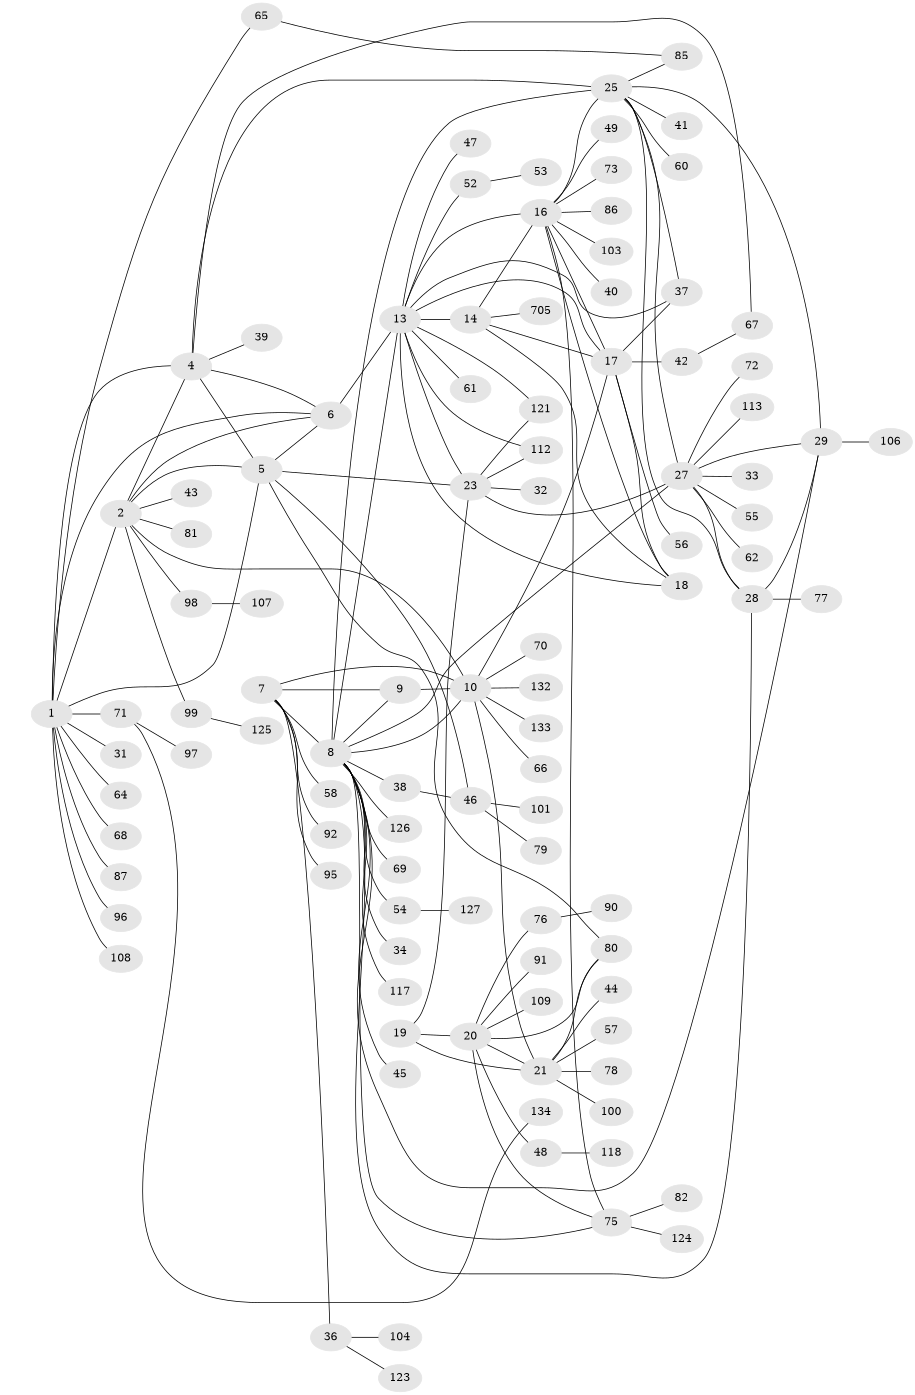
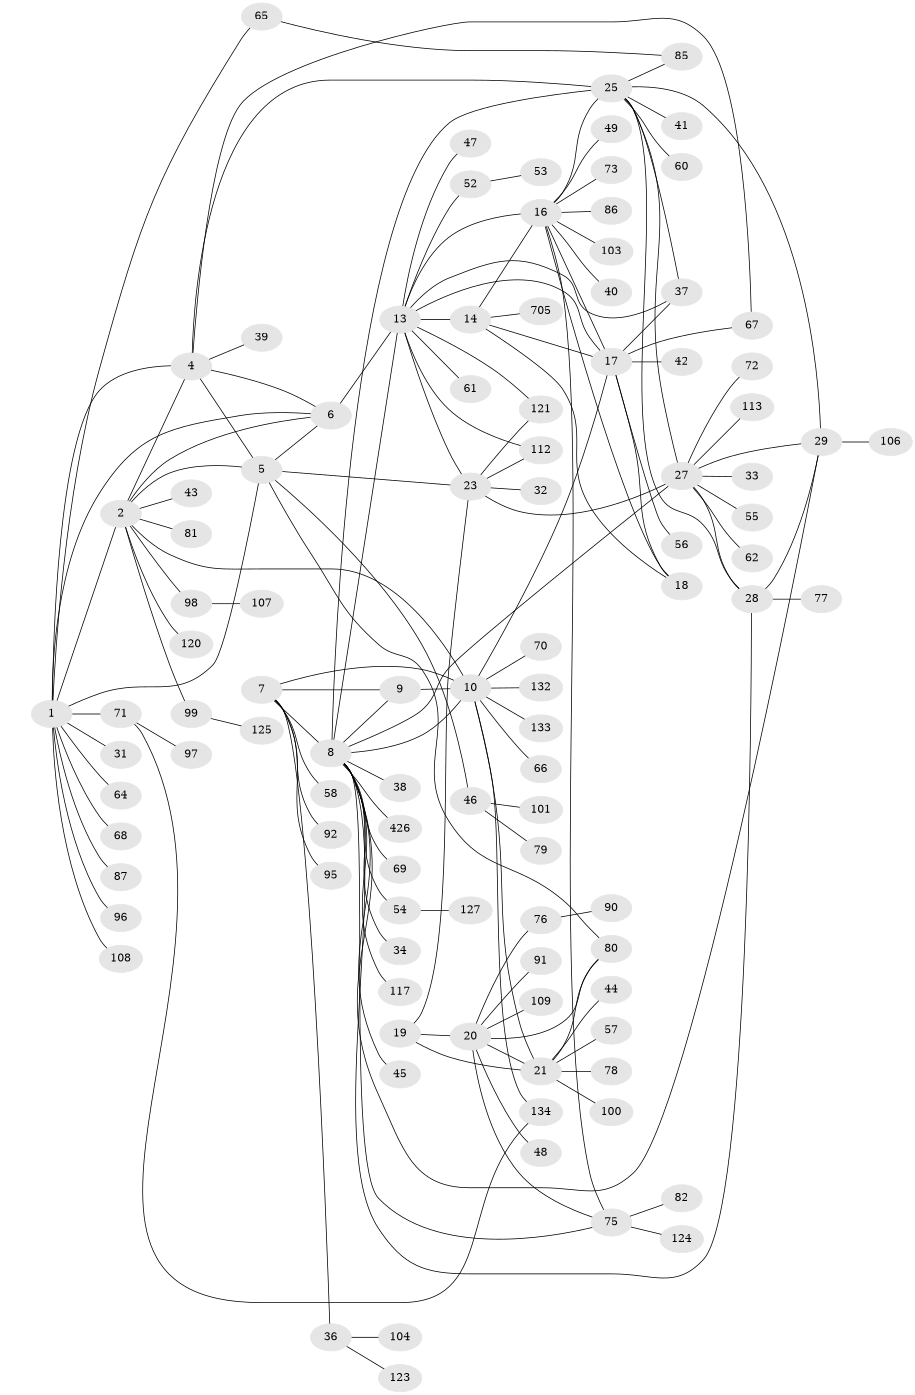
(717, 344) -> (679, 337)
(459, 516) -> none
none -> (191, 644)
(432, 794) -> none
(400, 829) -> (400, 829)
none -> (498, 913)
(611, 1153) -> none
